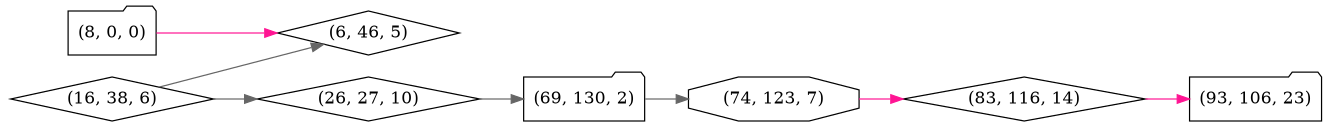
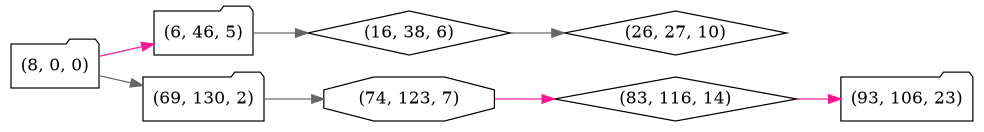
(368, 33) -> (204, 33)
(235, 67) -> (274, 33)
(495, 99) -> (115, 79)
